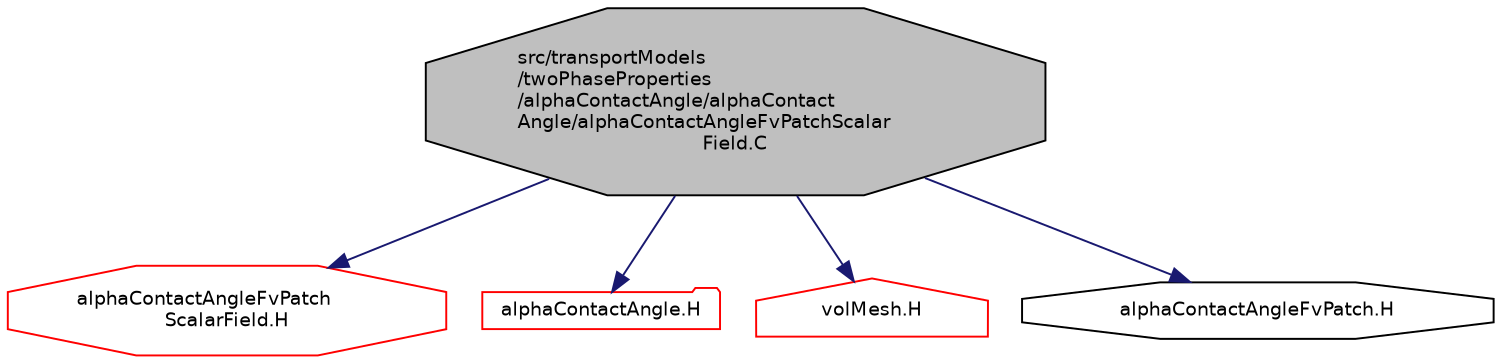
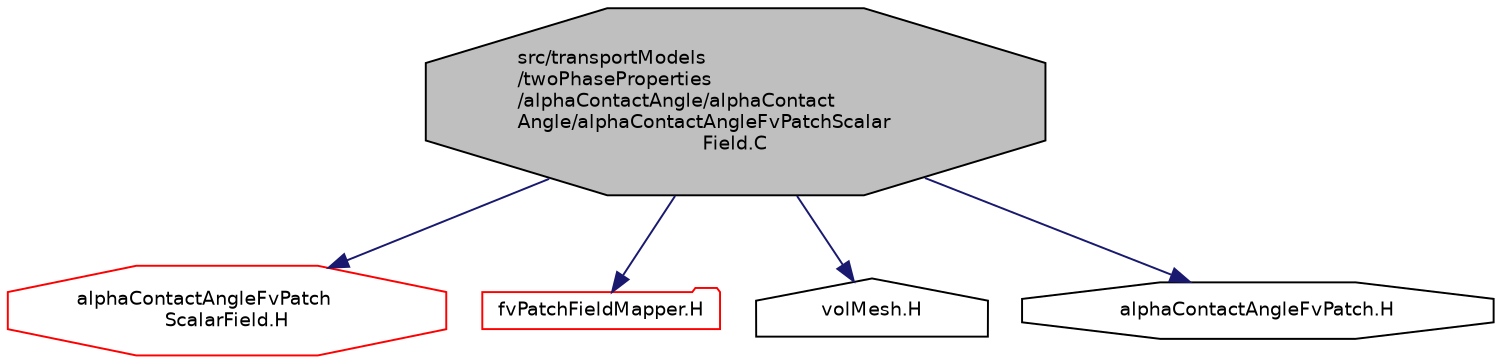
(601, 311) -> (601, 311)
(872, 311) -> (872, 311)
